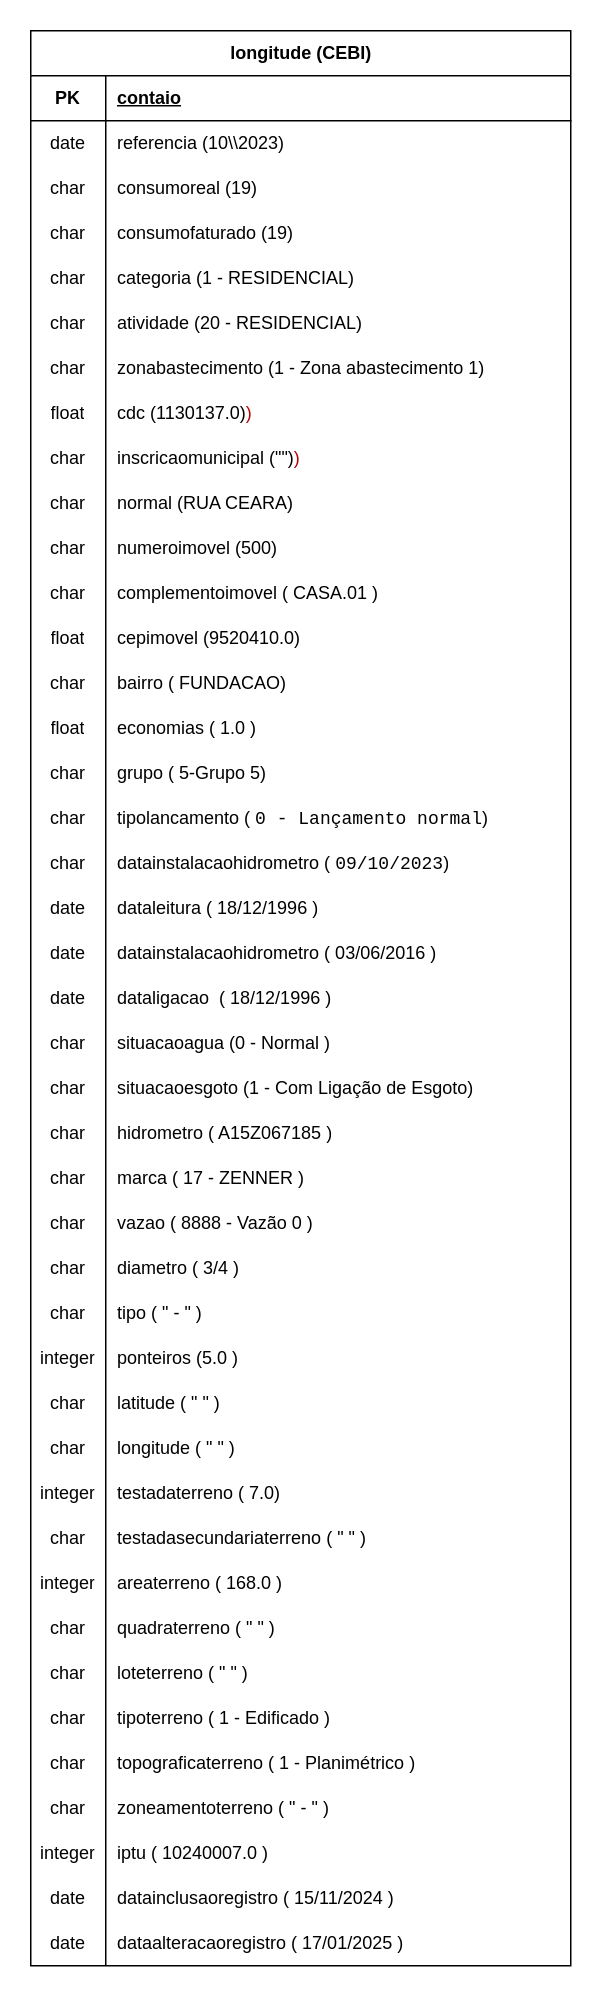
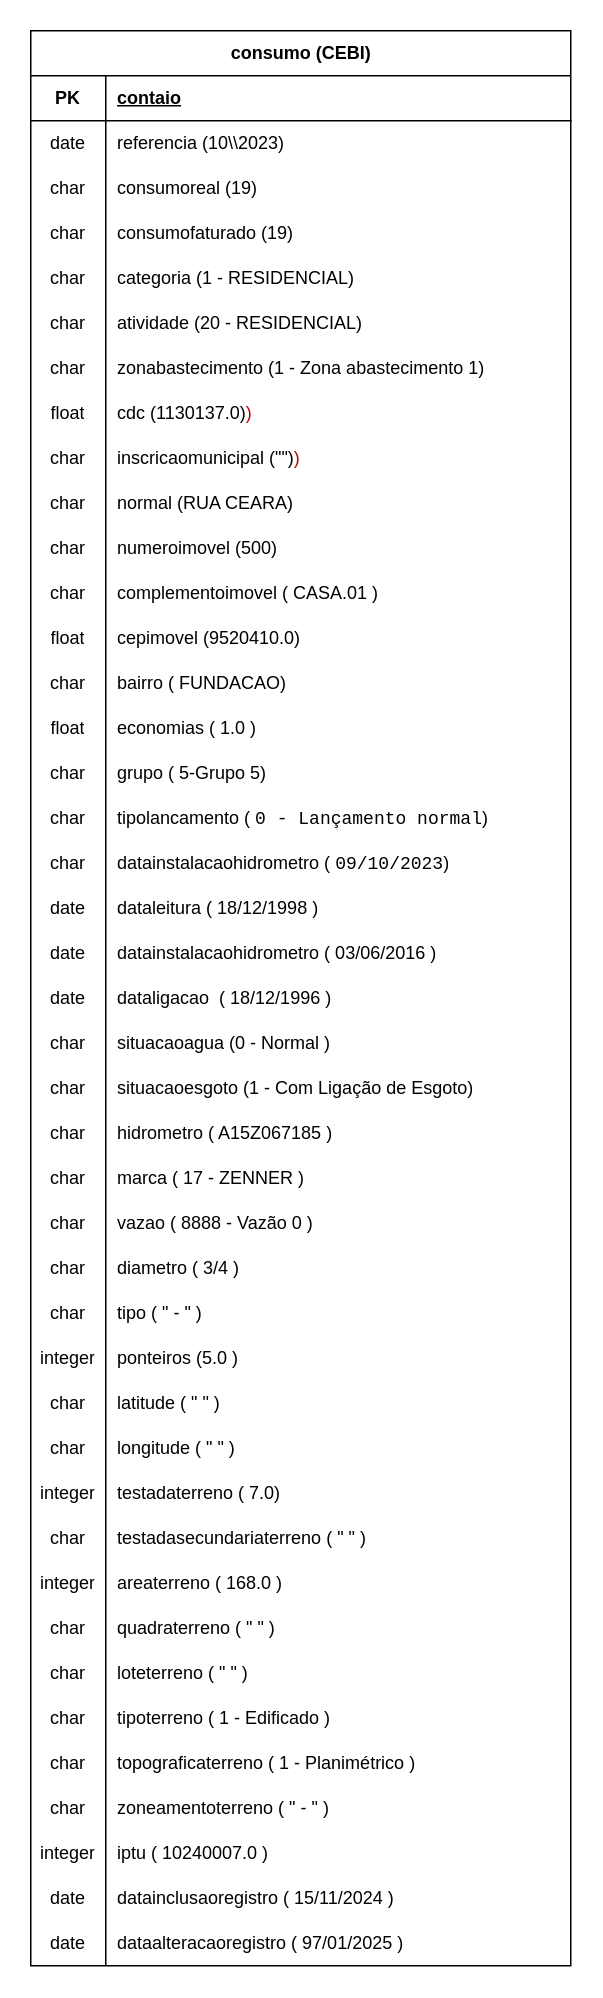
(302, 53) -> (302, 53)
(237, 908) -> (237, 908)
(287, 1943) -> (287, 1943)
